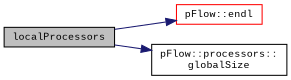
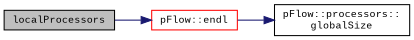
(128, 47) -> (251, 20)
